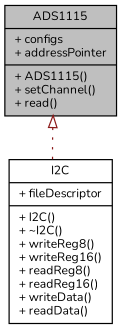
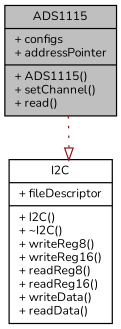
(53, 144) -> (69, 132)
